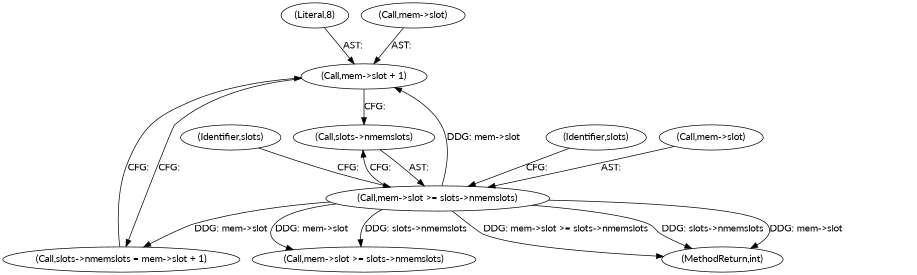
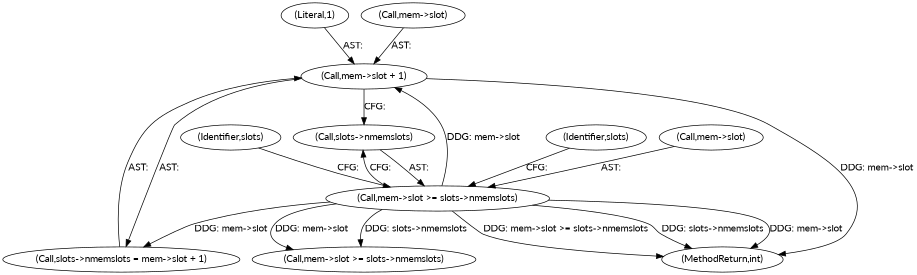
(315, 15) -> (315, 15)
none -> (708, 105)
(140, 168) -> (140, 168)
(171, 168) -> (171, 168)
